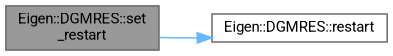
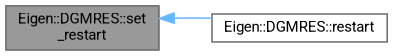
(178, 38) -> (193, 18)
